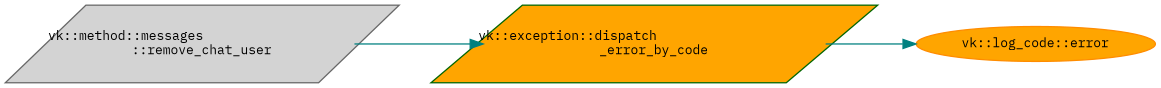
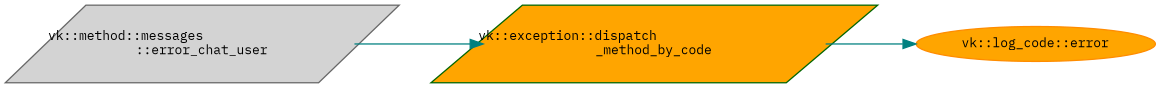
(202, 44) -> (202, 44)
(654, 44) -> (654, 44)
